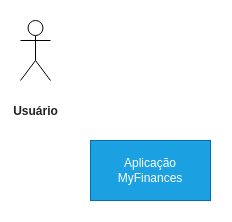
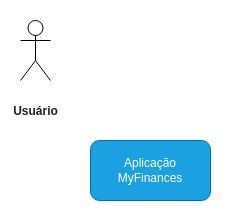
(151, 171) -> (151, 171)
